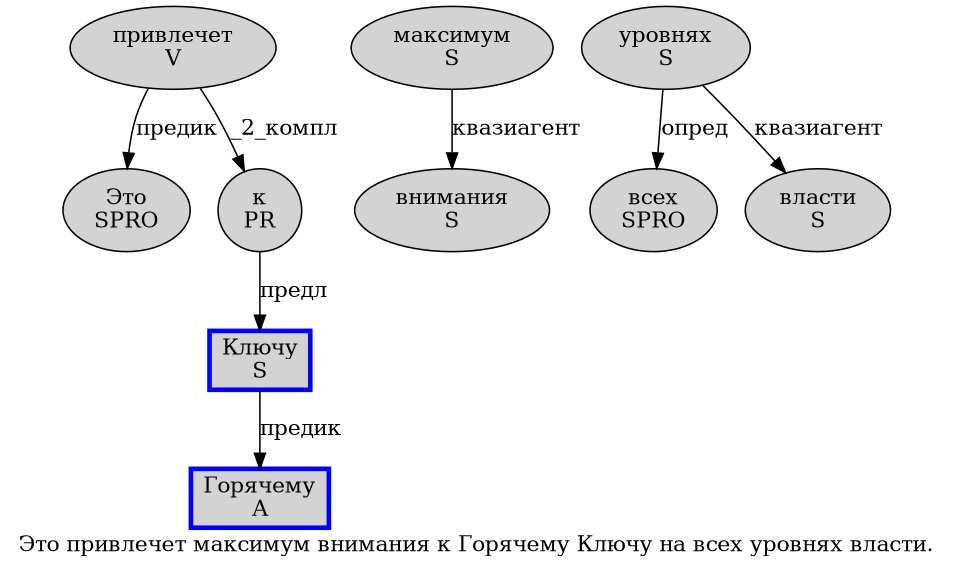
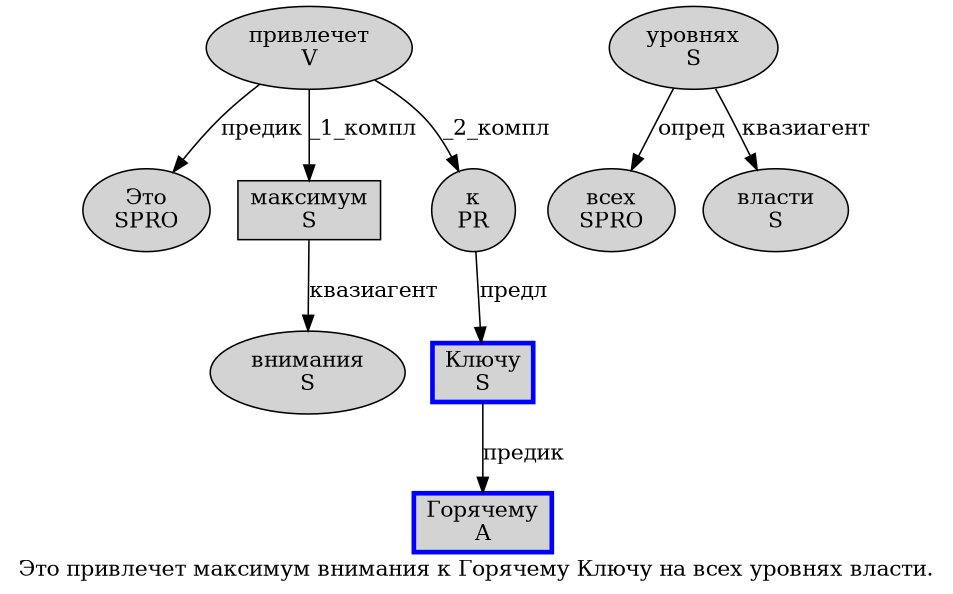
(452, 48) -> (309, 210)
none -> (309, 127)
